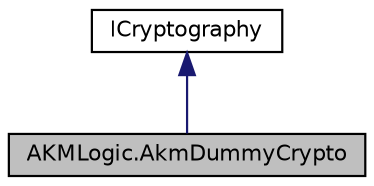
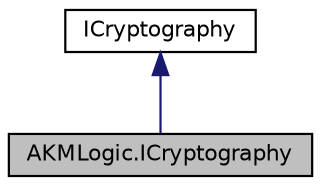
(187, 155) -> (161, 155)
